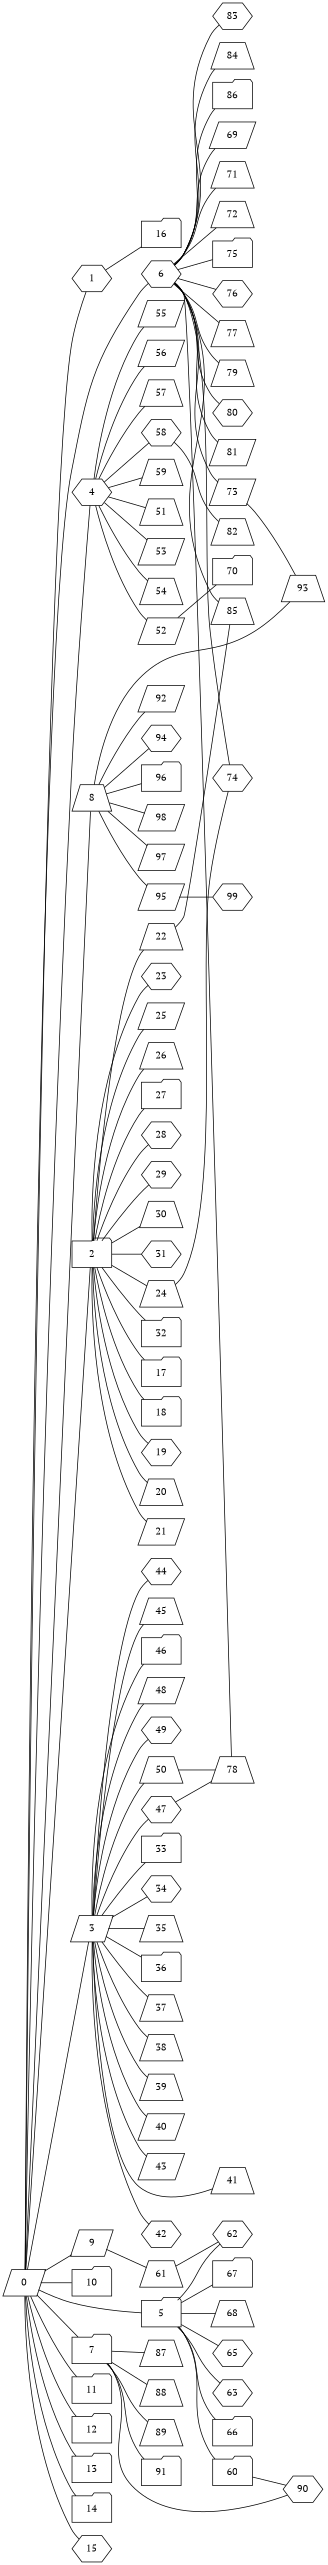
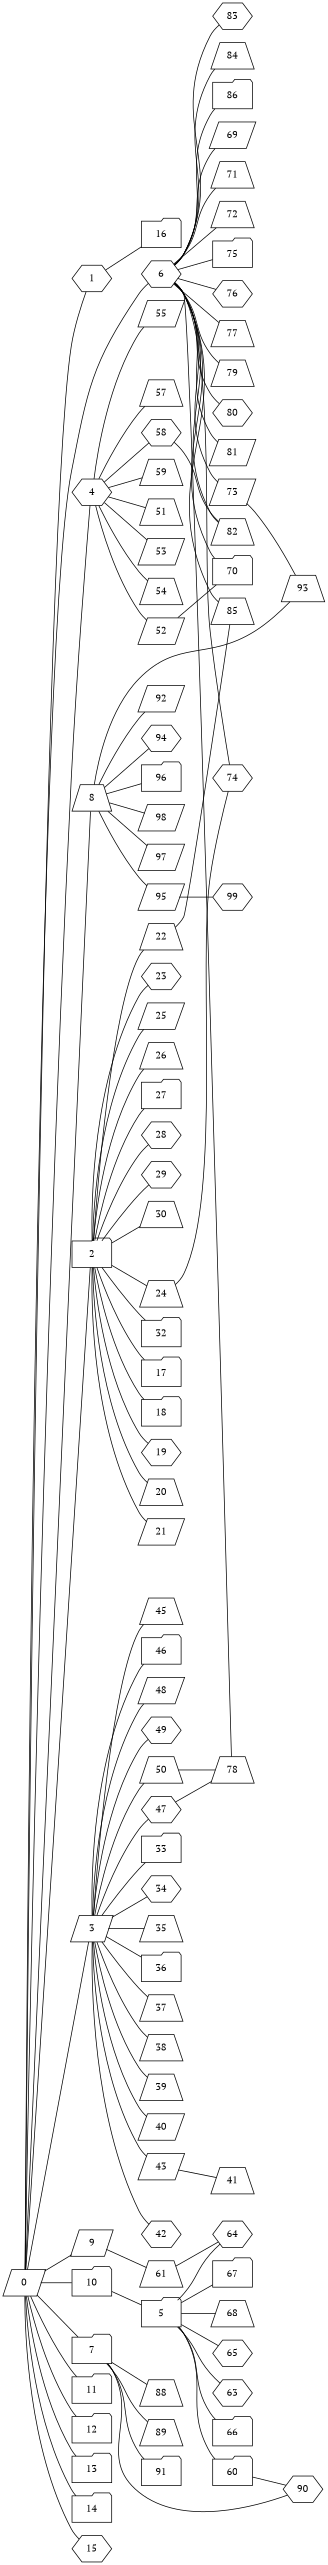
(161, 353) -> none
none -> (197, 403)
none -> (197, 420)
(161, 1254) -> none
(161, 1572) -> none
(131, 2176) -> (197, 2174)
(233, 2234) -> (233, 2234)
(89, 2307) -> (127, 2298)
(161, 2353) -> none
